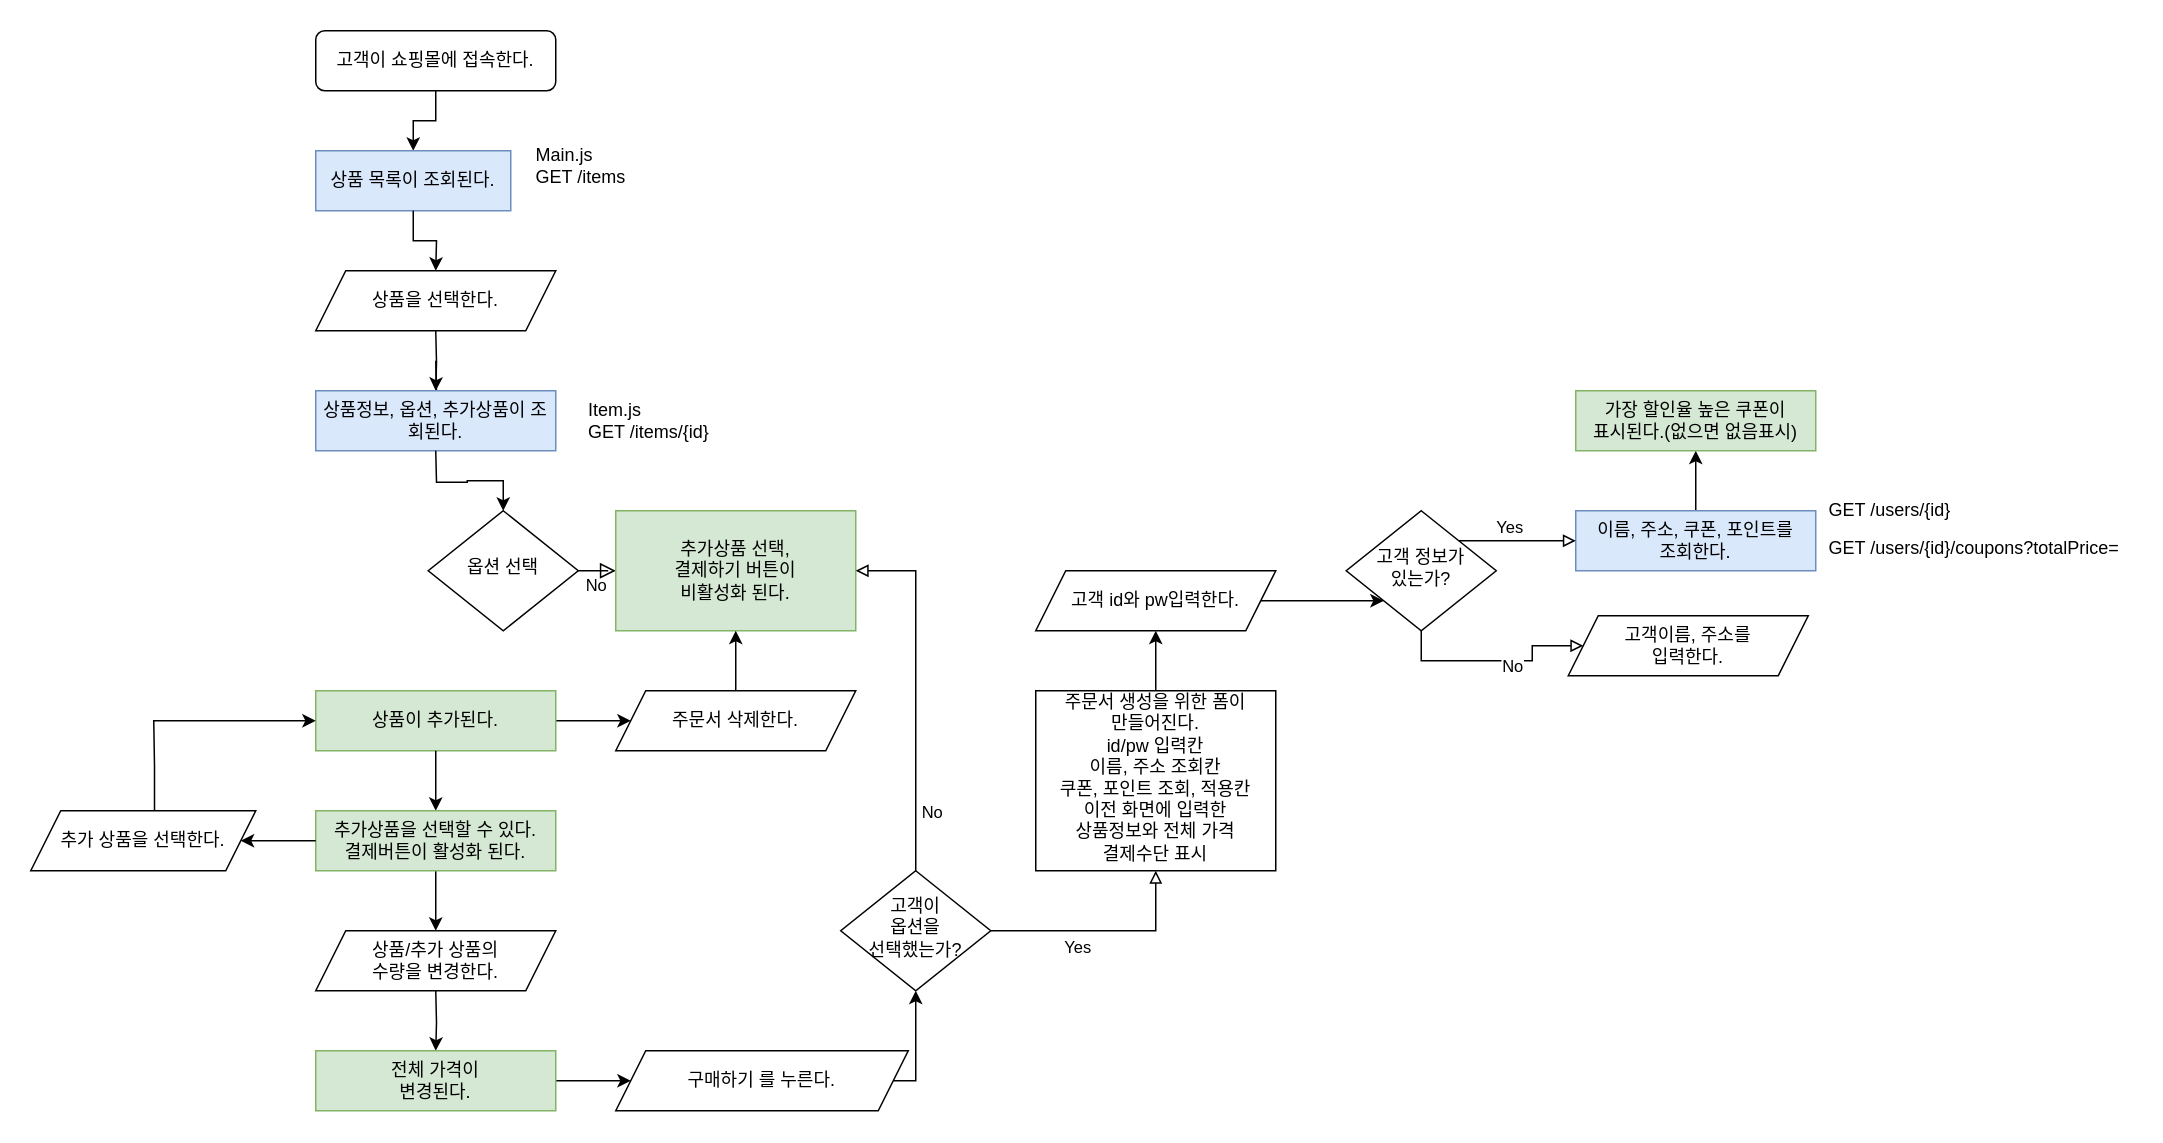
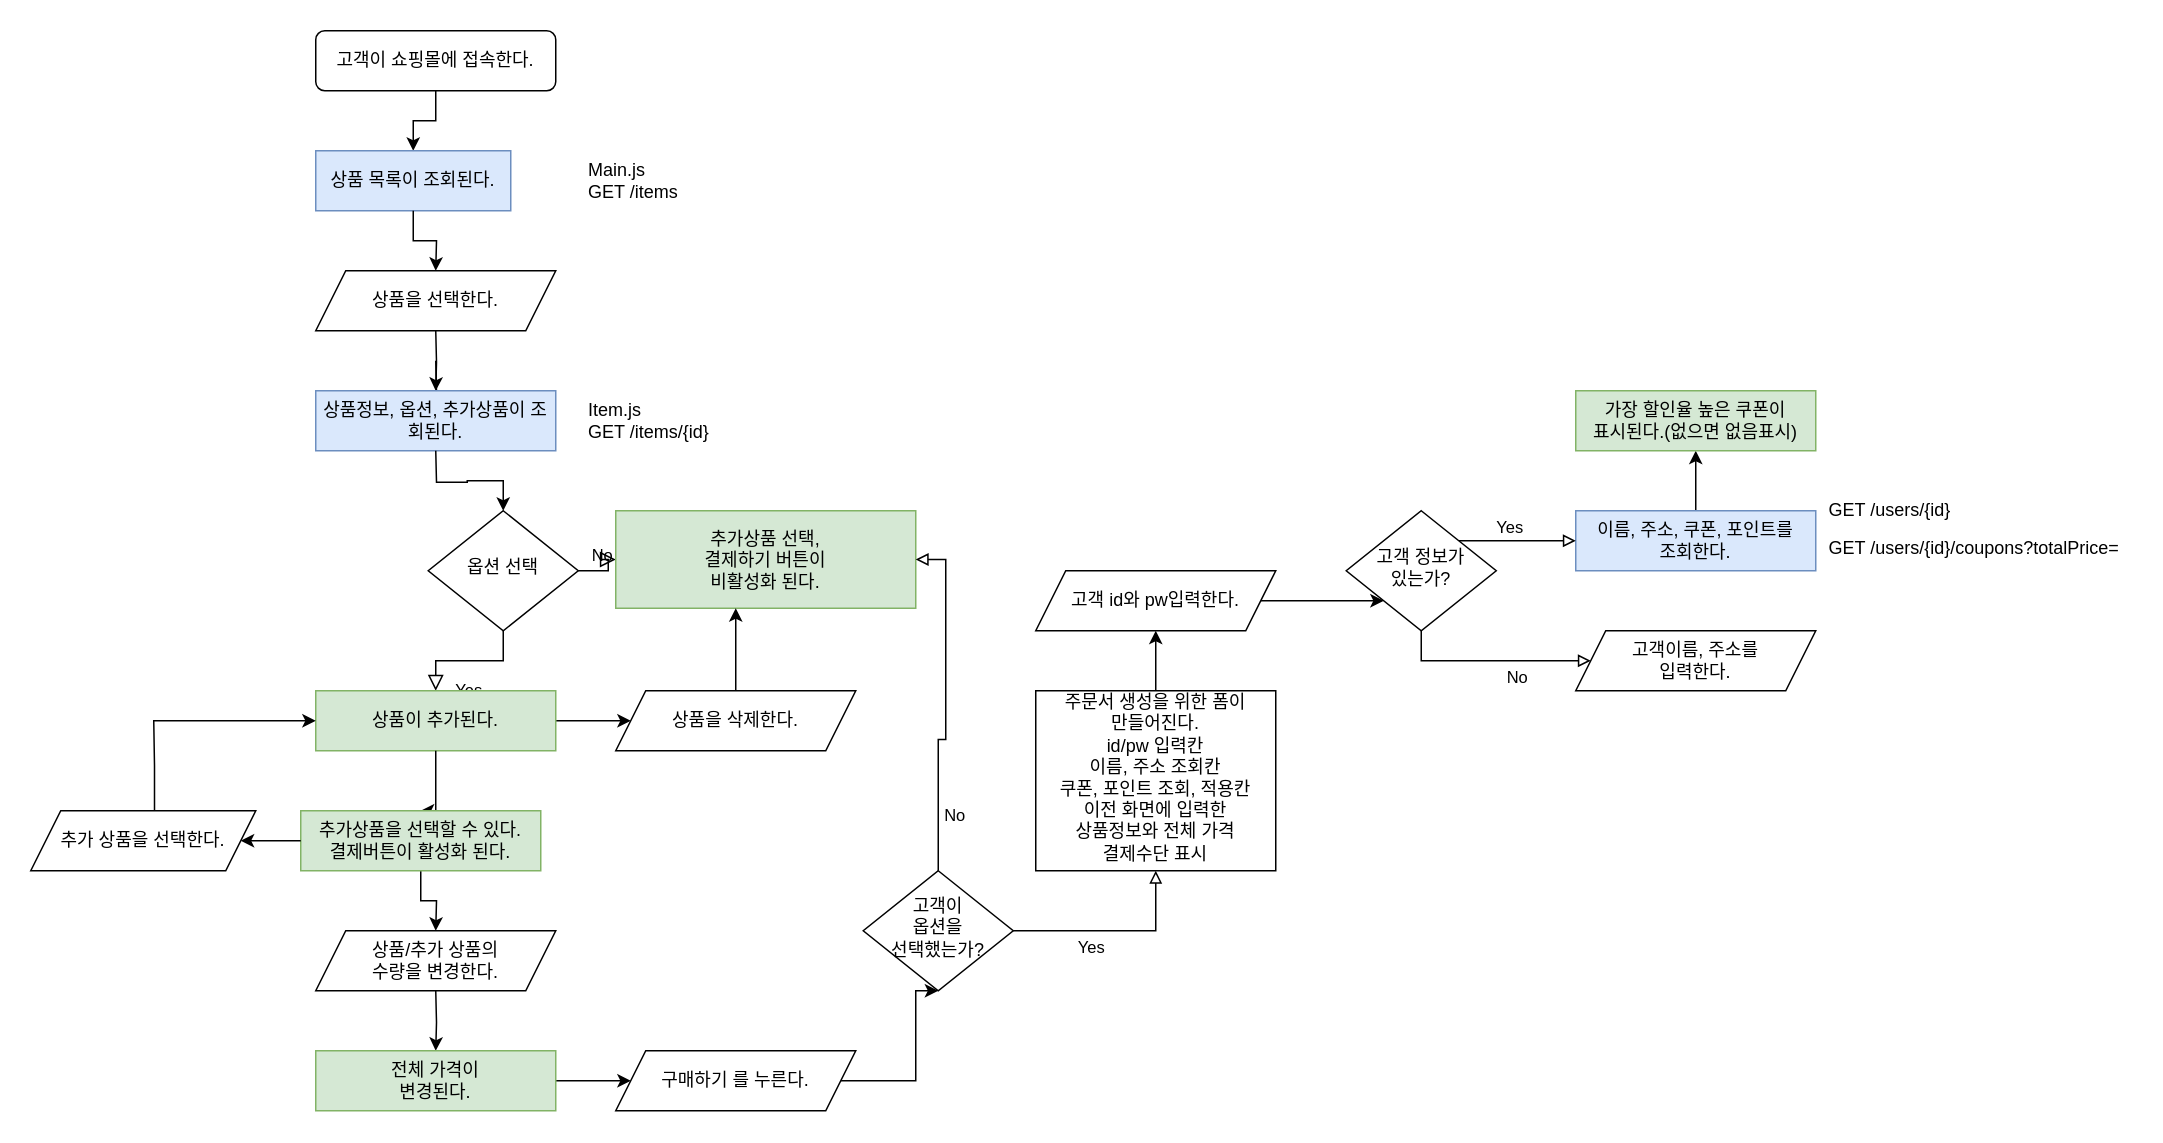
(661, 166) -> (713, 181)
(736, 571) -> (766, 560)
(1688, 646) -> (1696, 661)
none -> (478, 661)
(736, 721) -> (736, 721)
(436, 841) -> (421, 841)
(916, 931) -> (938, 931)
(762, 1081) -> (736, 1081)
